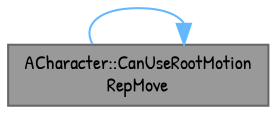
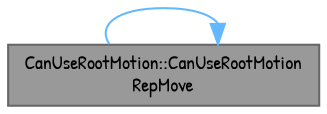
(138, 75) -> (164, 75)
